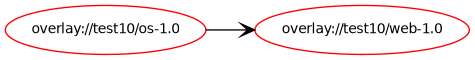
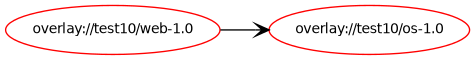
(223, 30) -> (238, 30)
